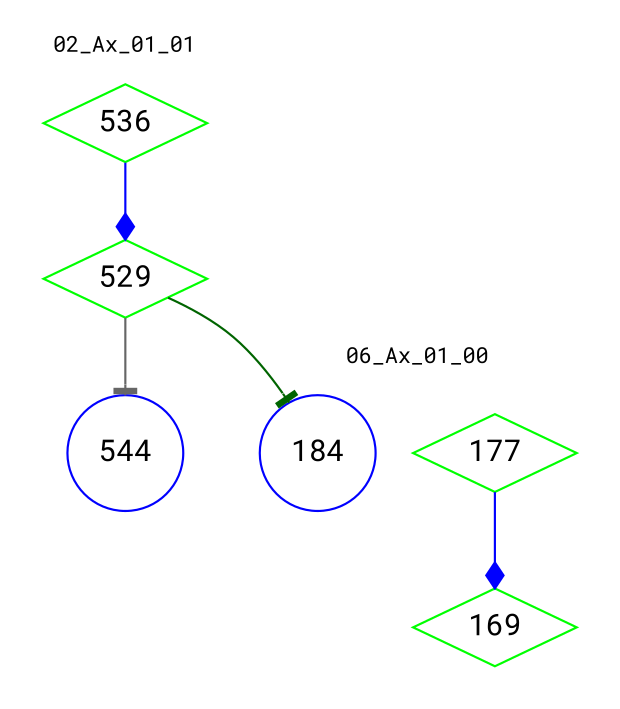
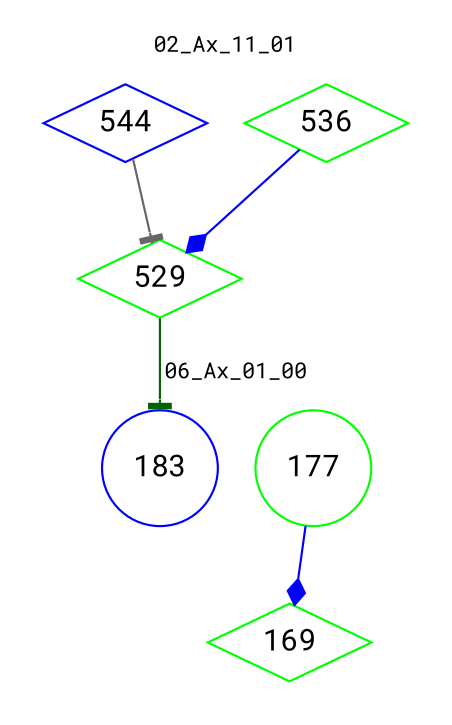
(125, 46) -> (226, 46)
(125, 351) -> (141, 196)
(125, 453) -> (125, 123)
(318, 453) -> (160, 468)
(495, 453) -> (313, 468)
